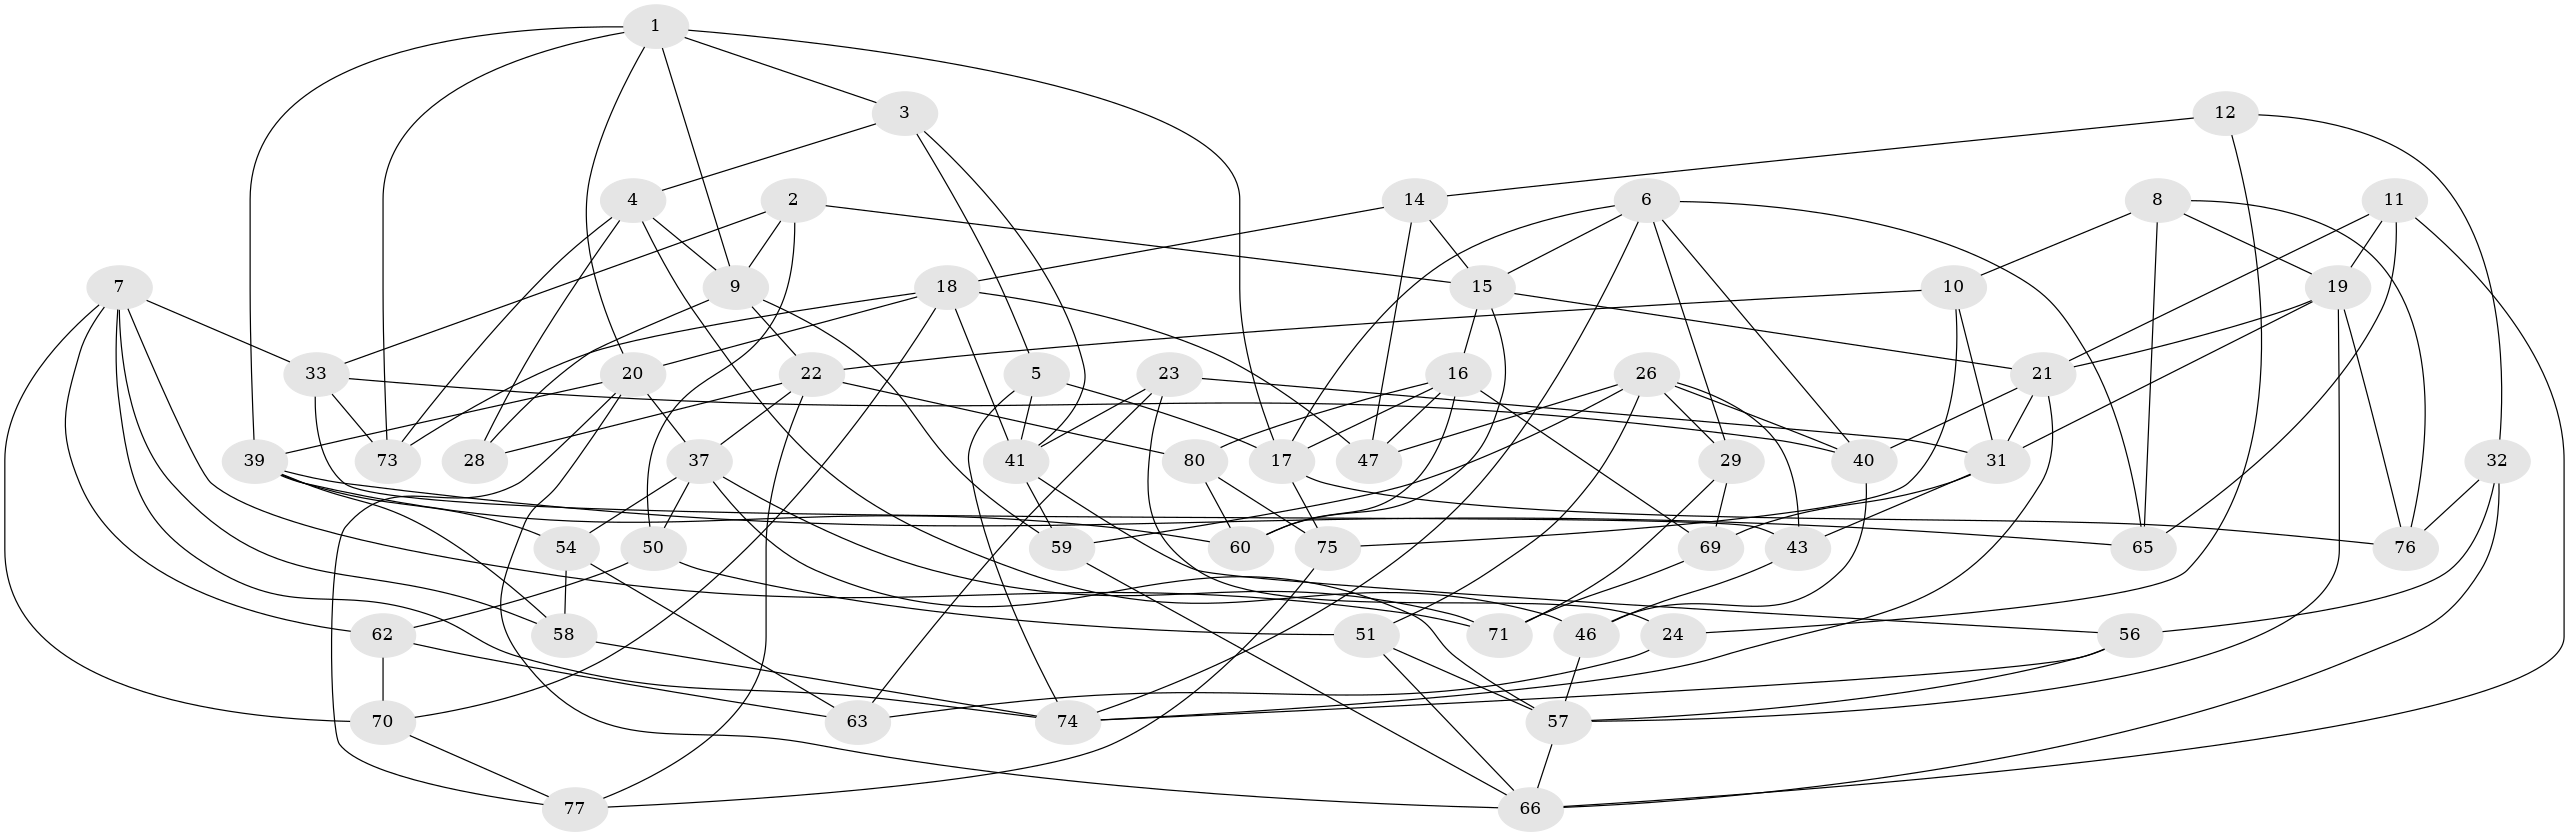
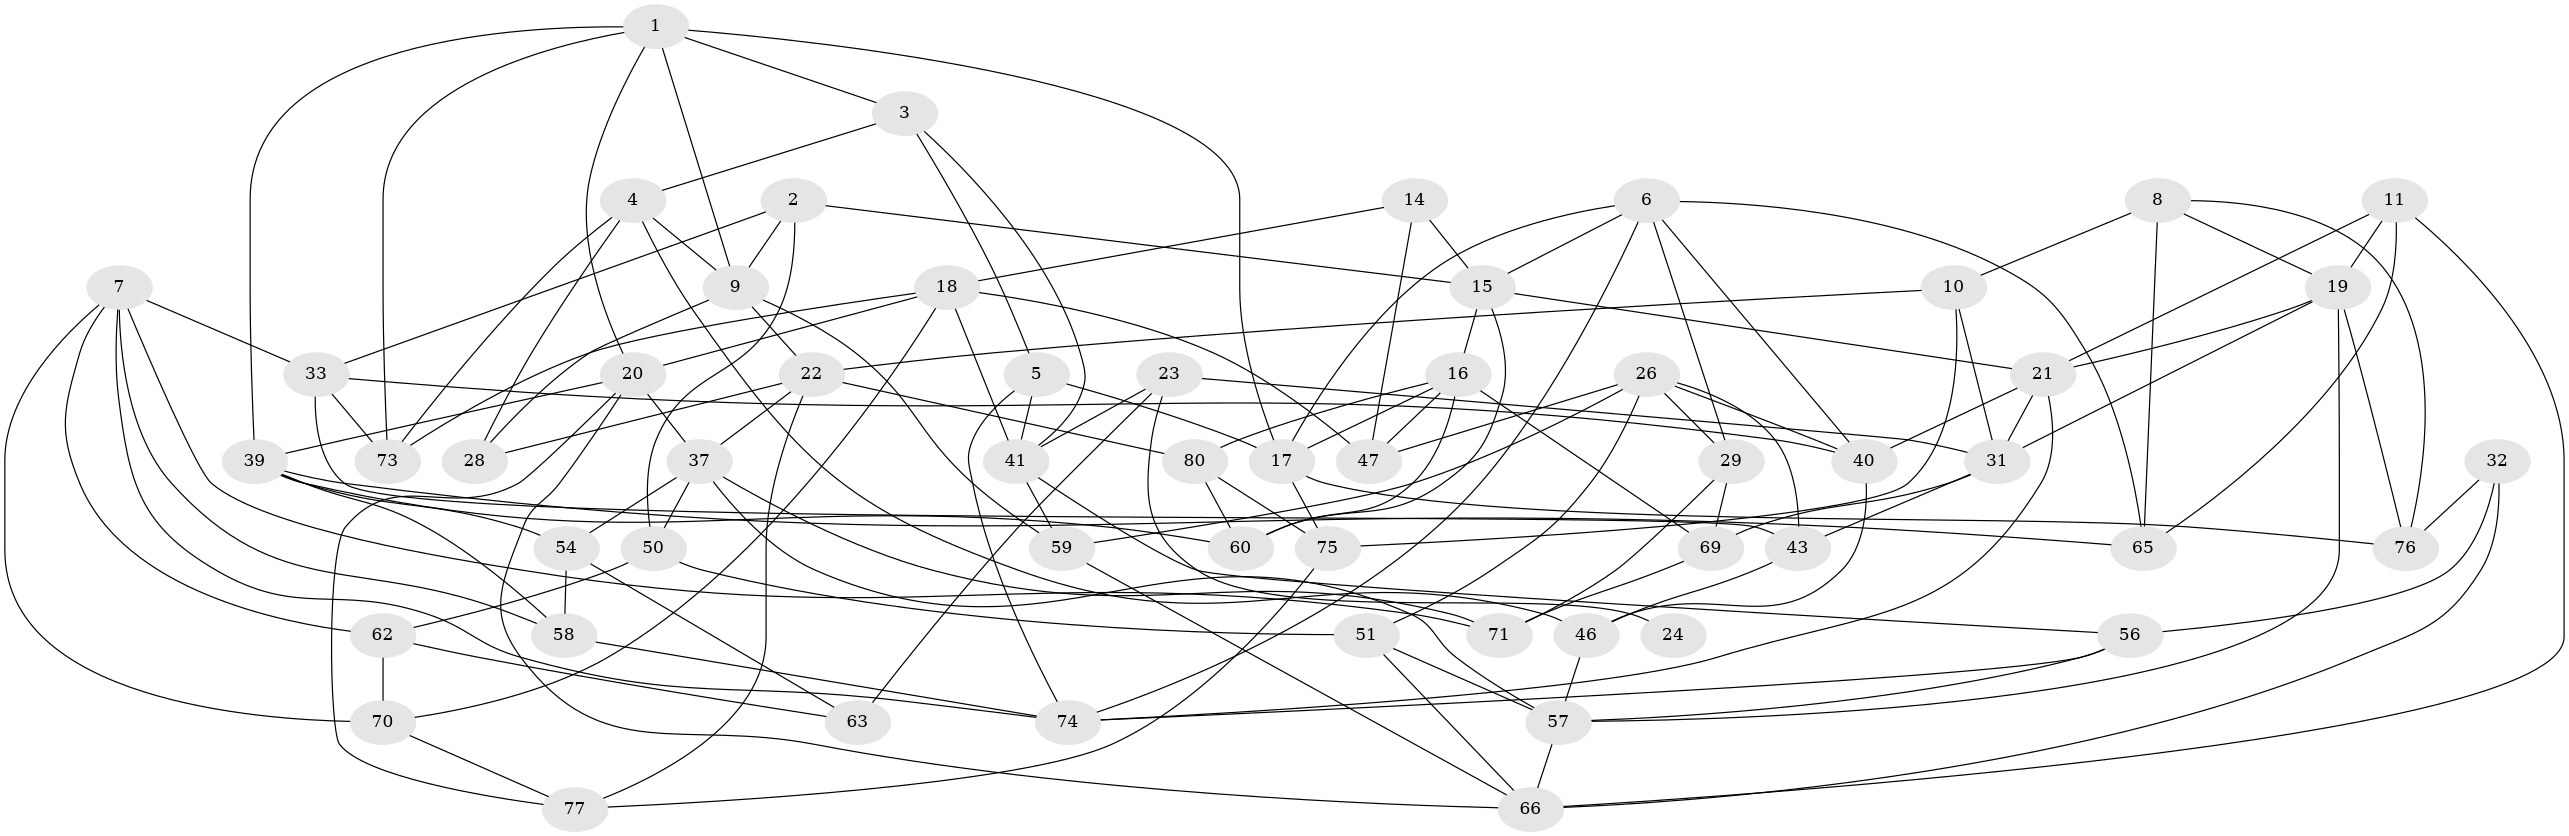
(2226, 114) -> none
(1271, 694) -> none
